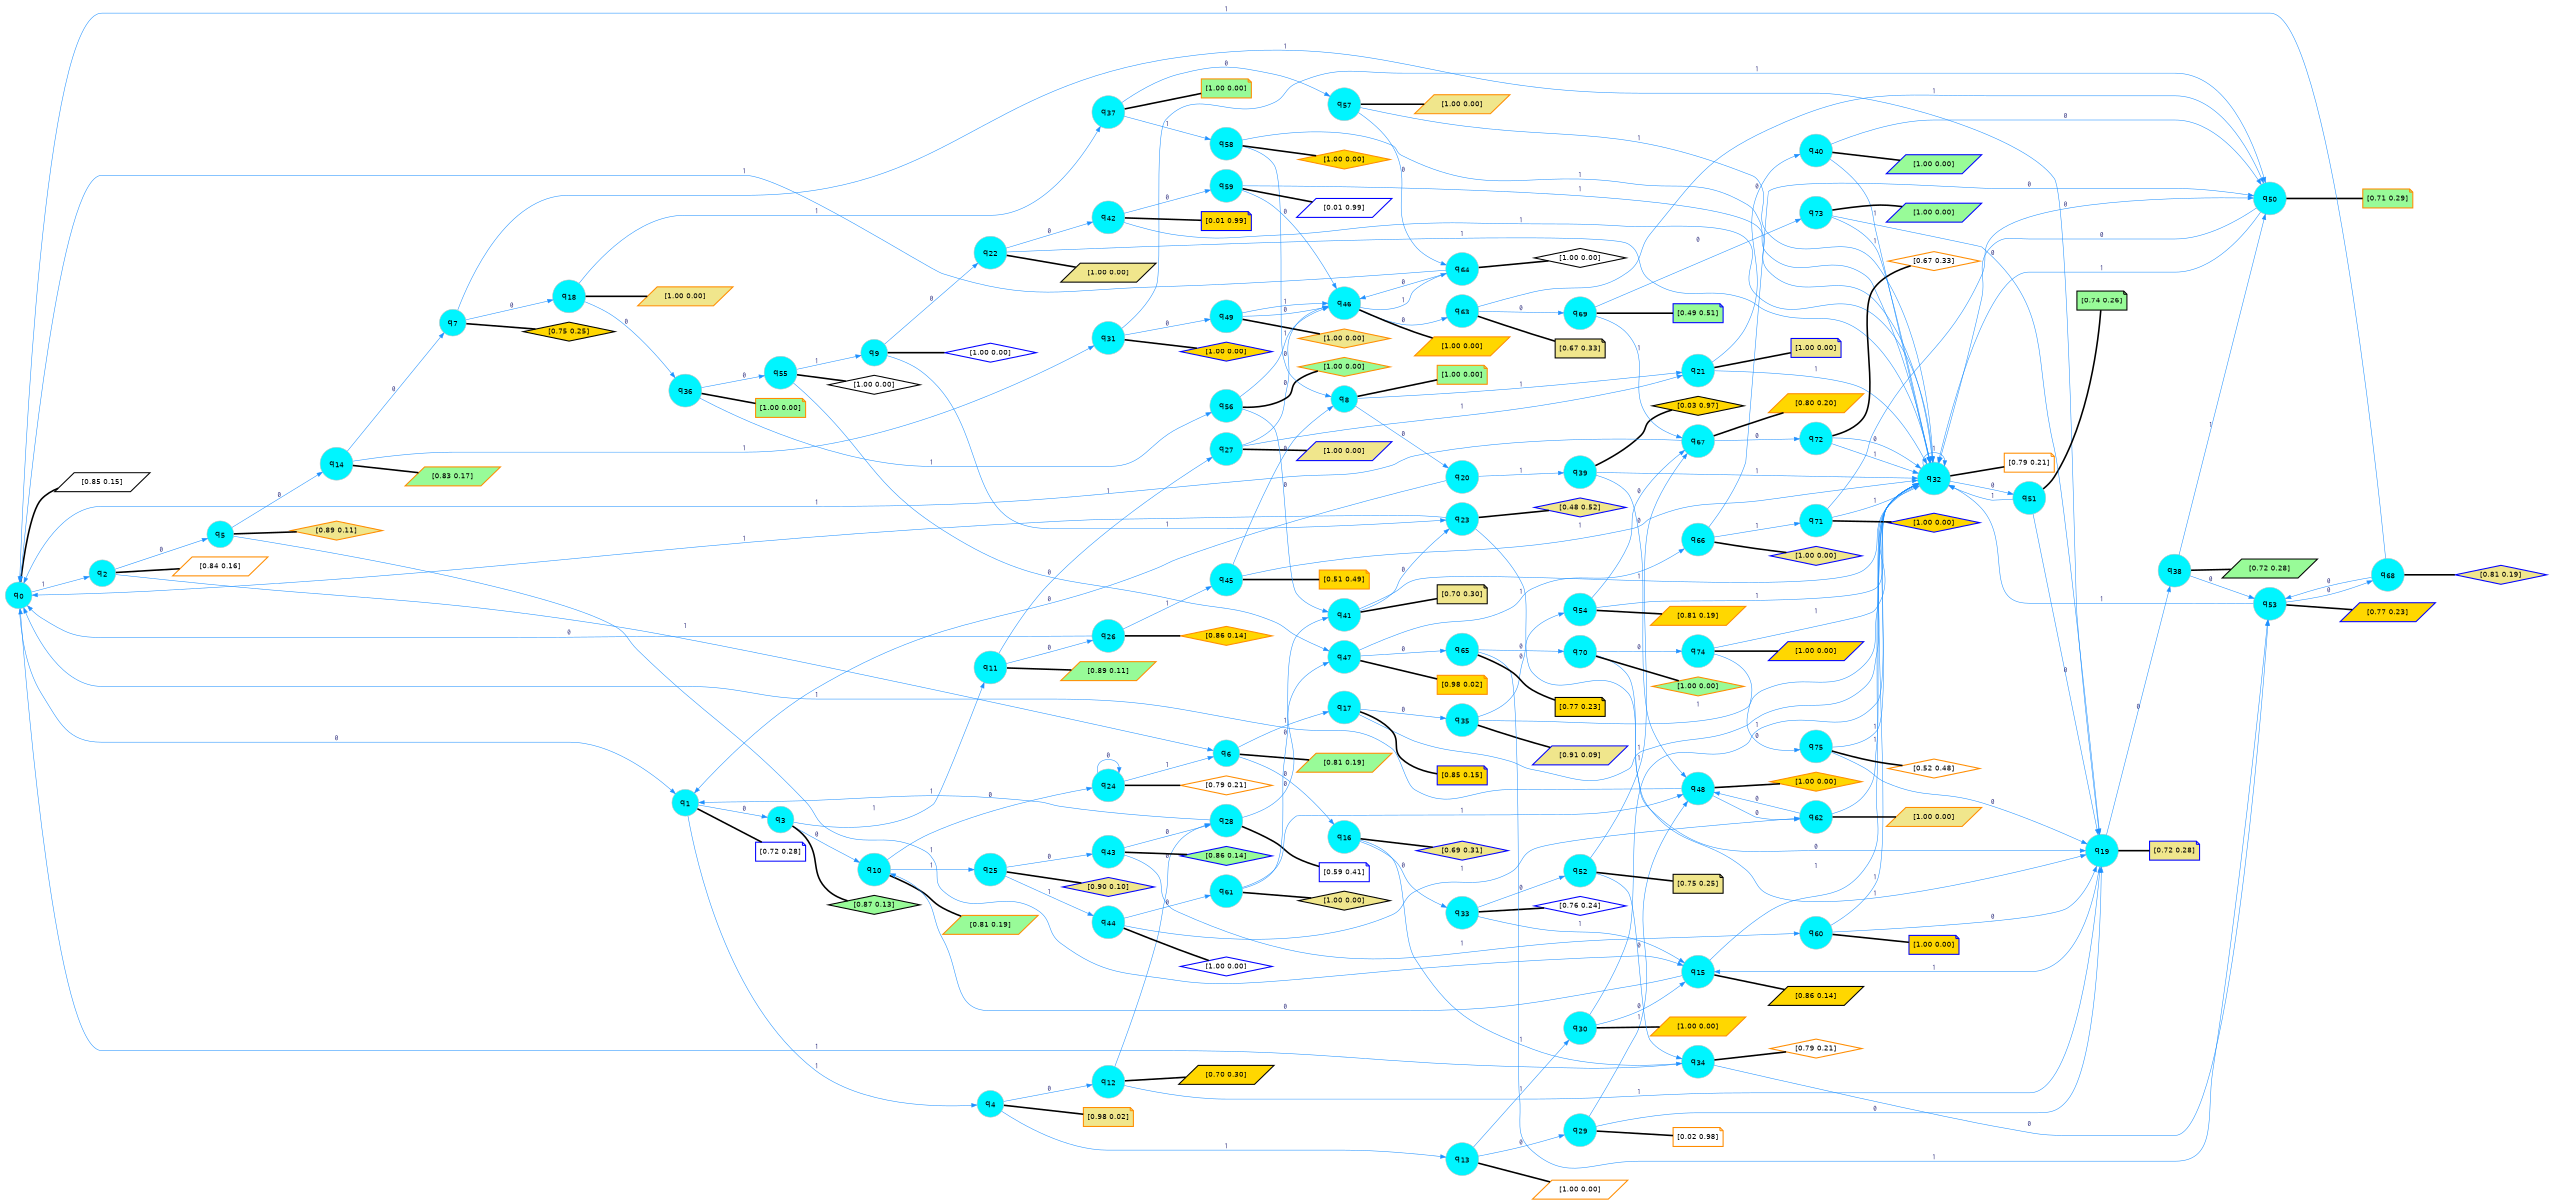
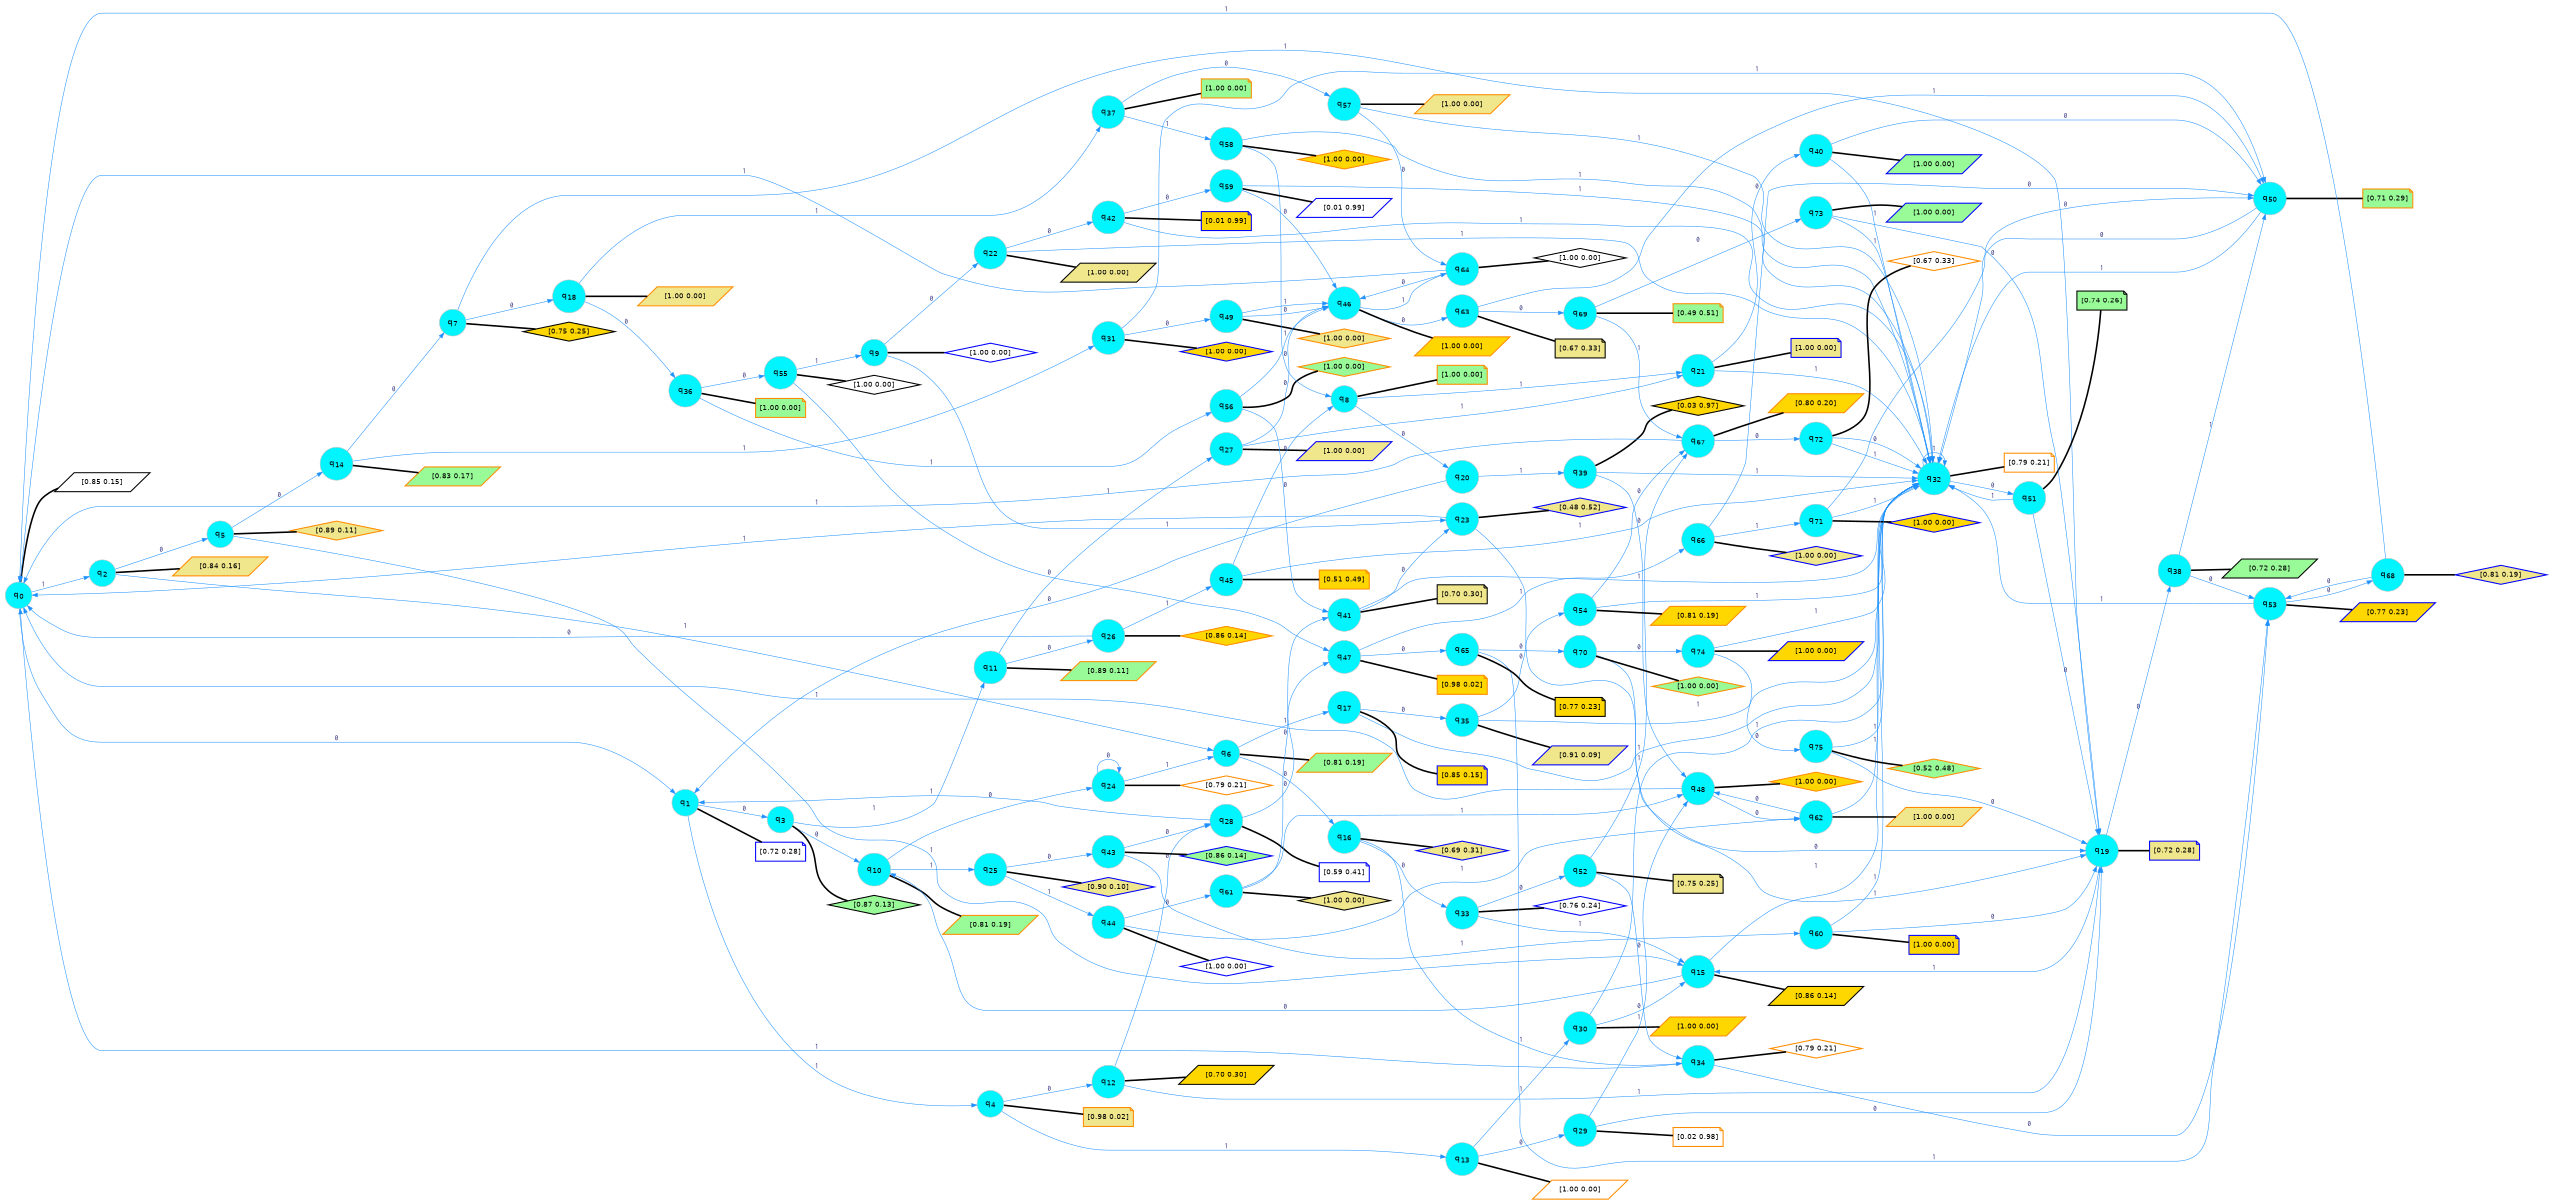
(1698, 313) -> (1698, 313)
(220, 566) -> (220, 566)
(1934, 769) -> (1934, 769)
